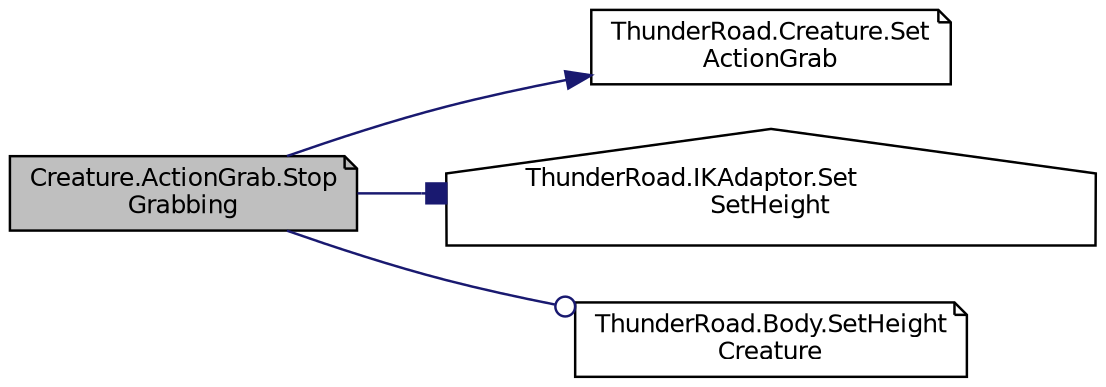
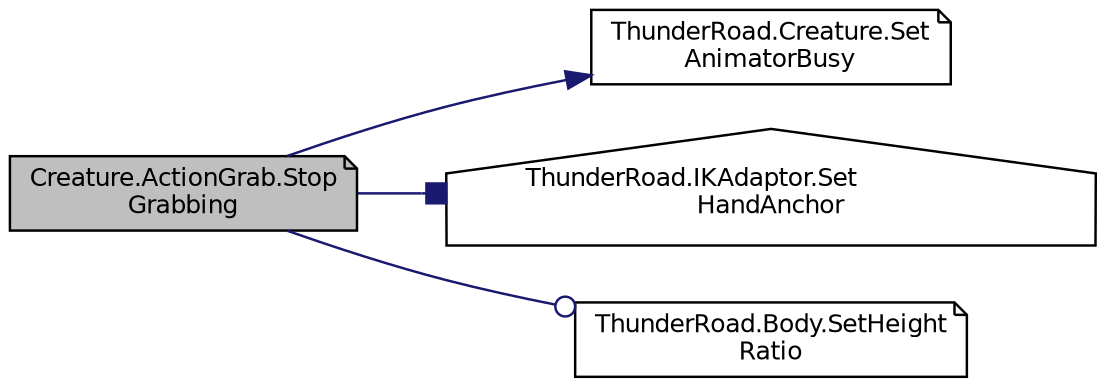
(771, 47) -> (771, 47)
(771, 193) -> (771, 193)
(771, 340) -> (771, 340)
